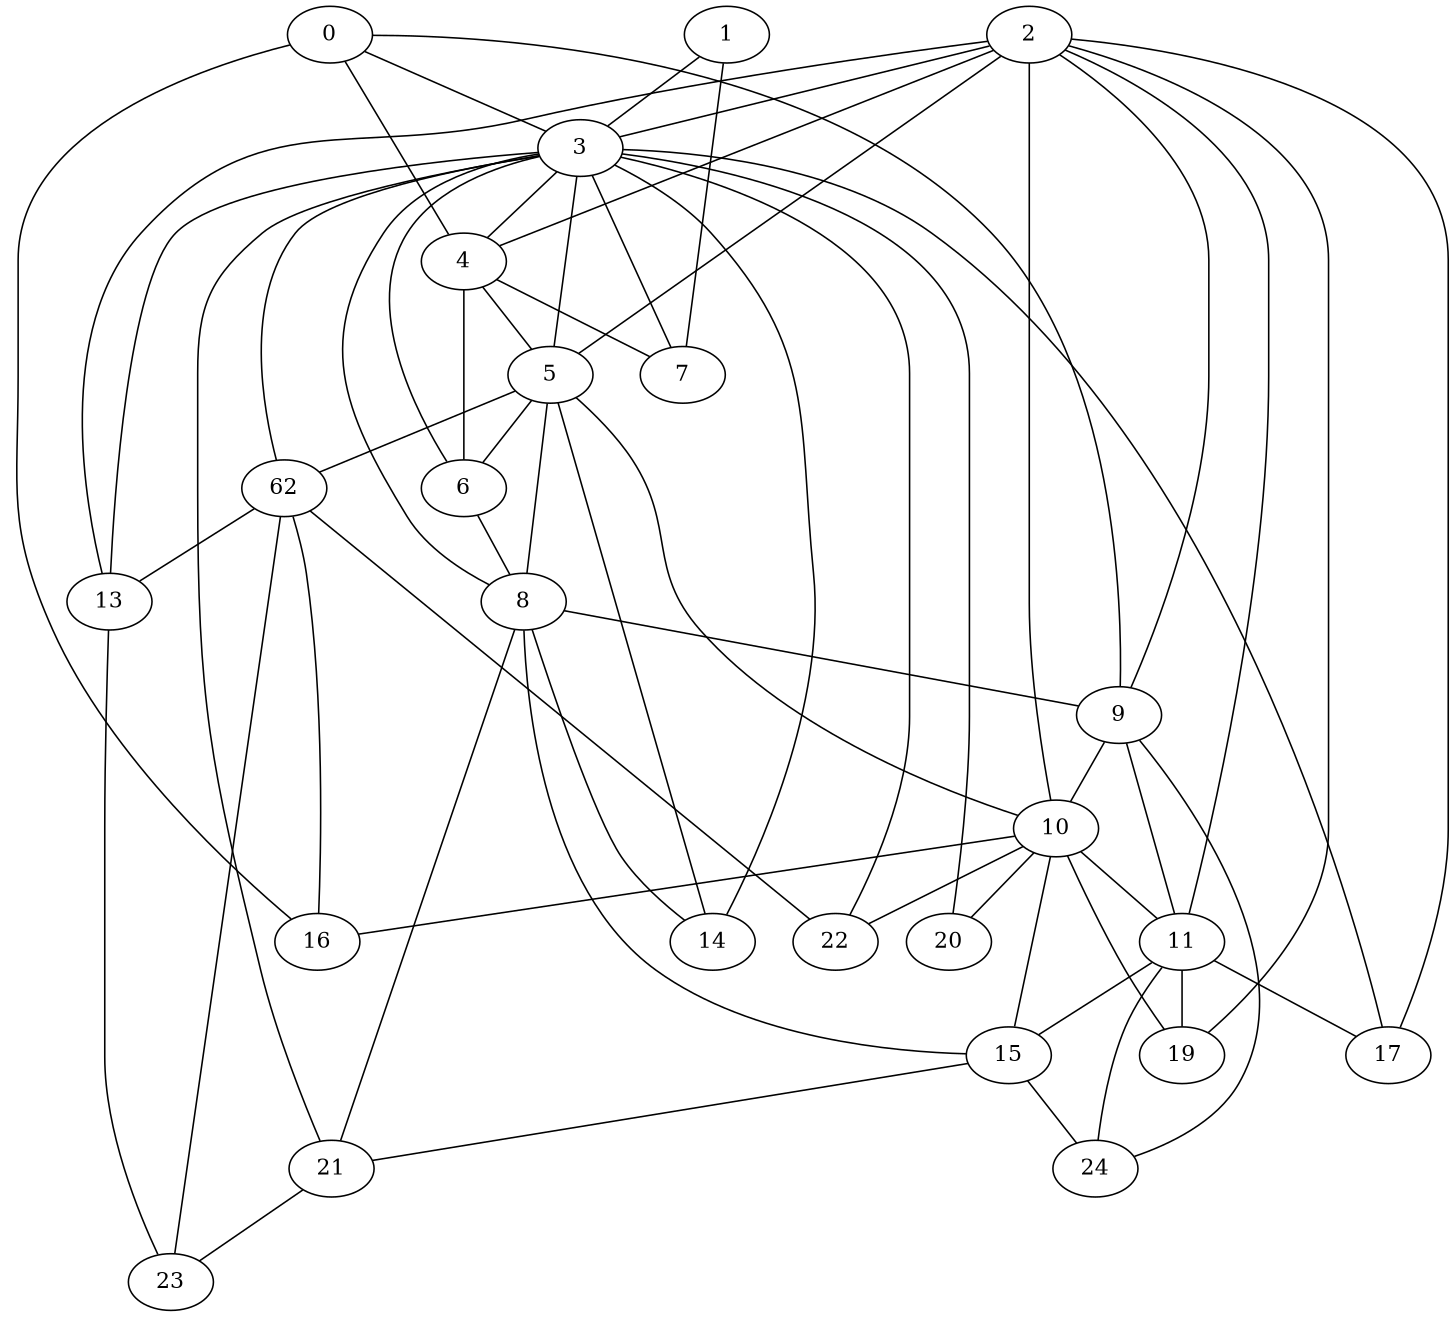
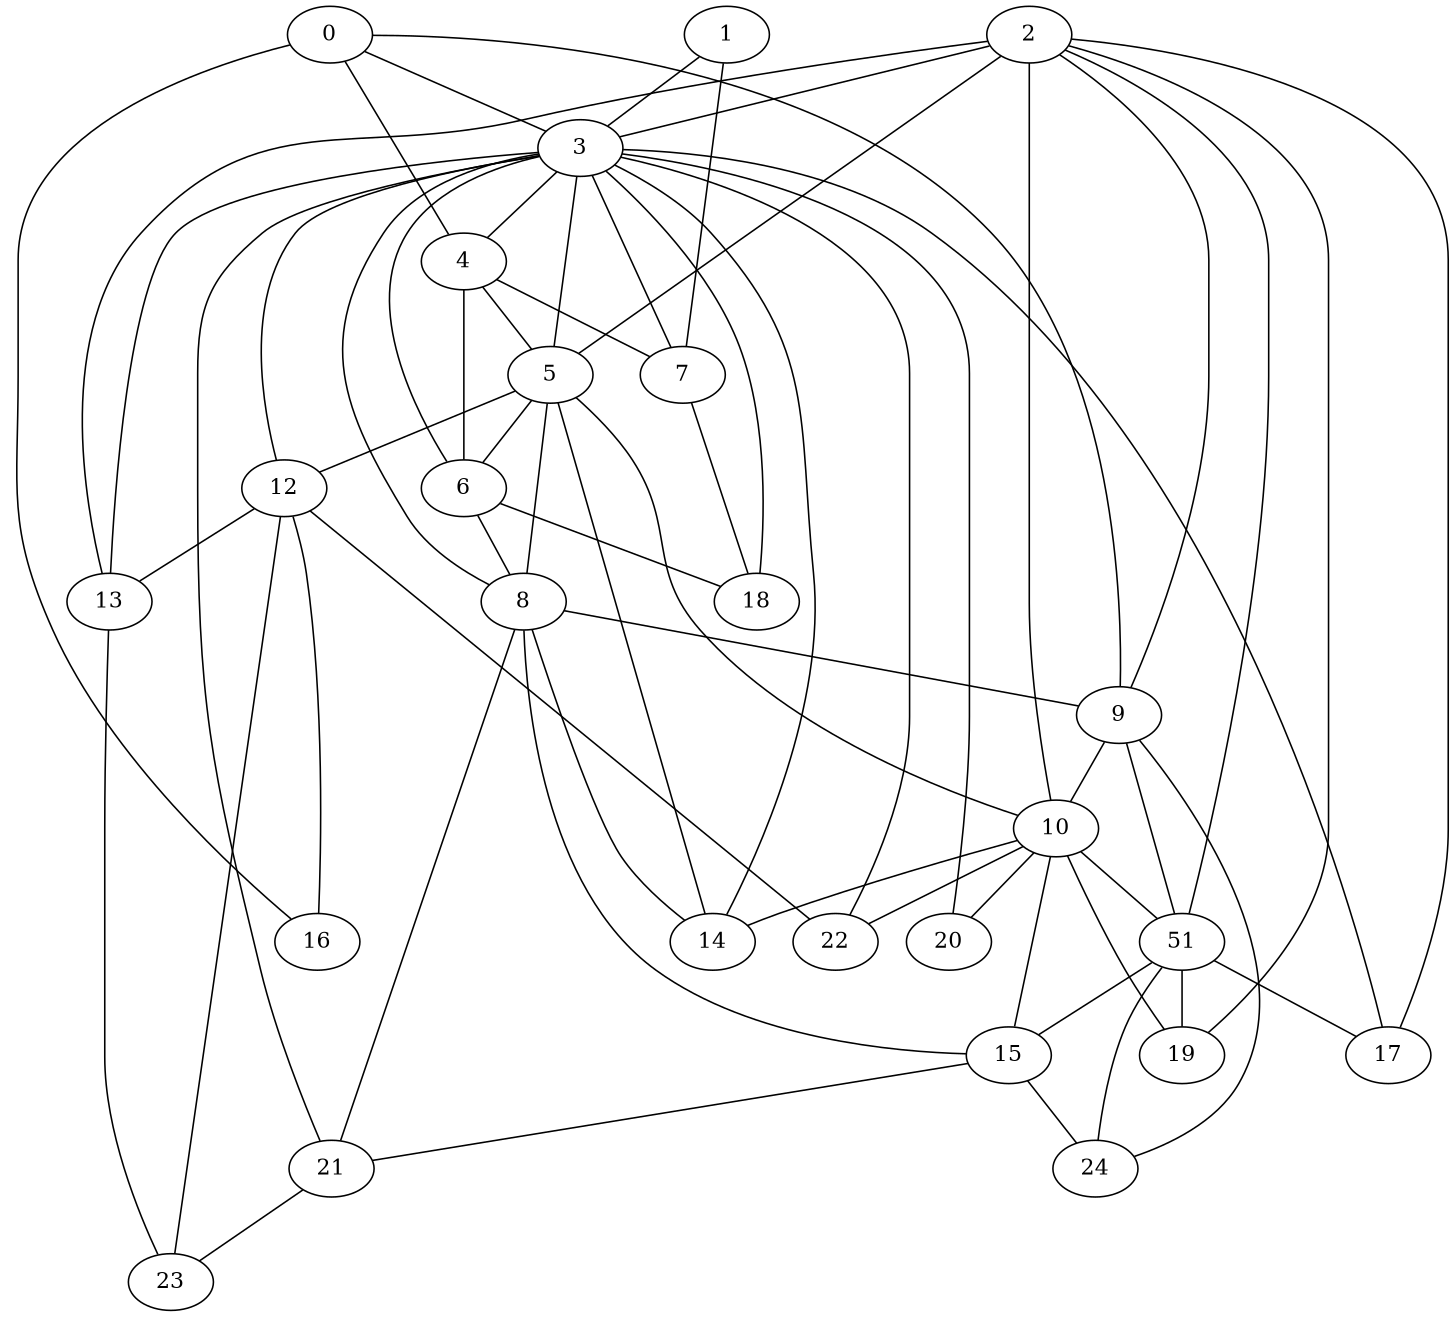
(747, 148) -> none
(284, 488) -> (284, 488)
none -> (757, 602)
(687, 885) -> (881, 880)
(1182, 942) -> (1182, 942)
